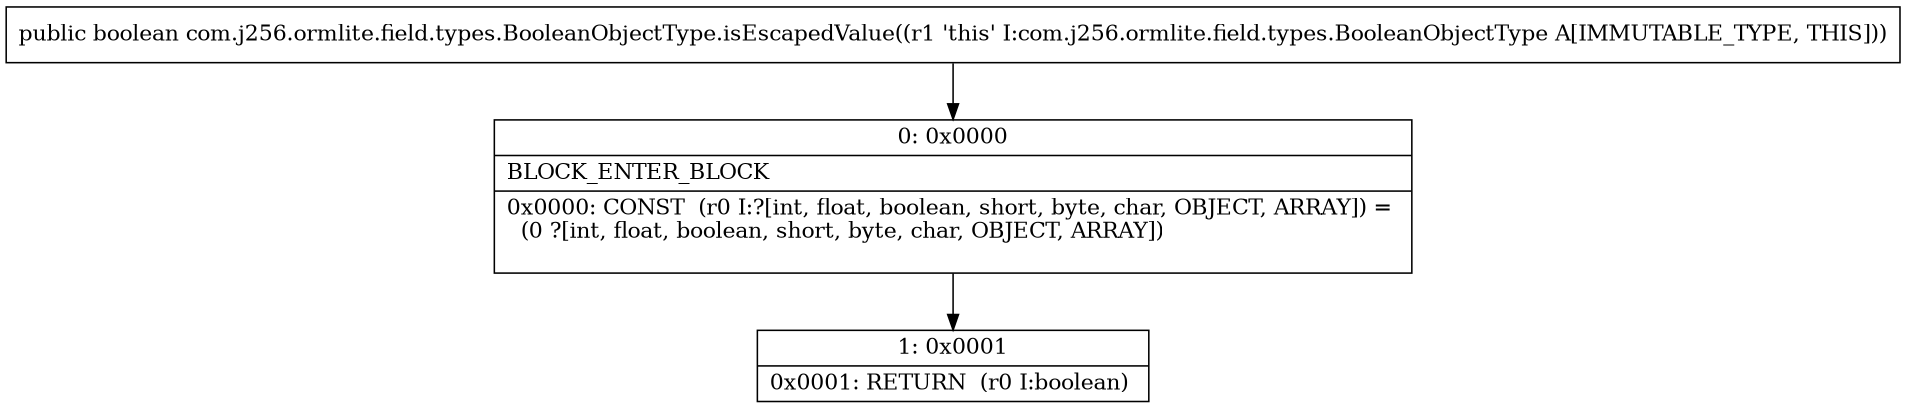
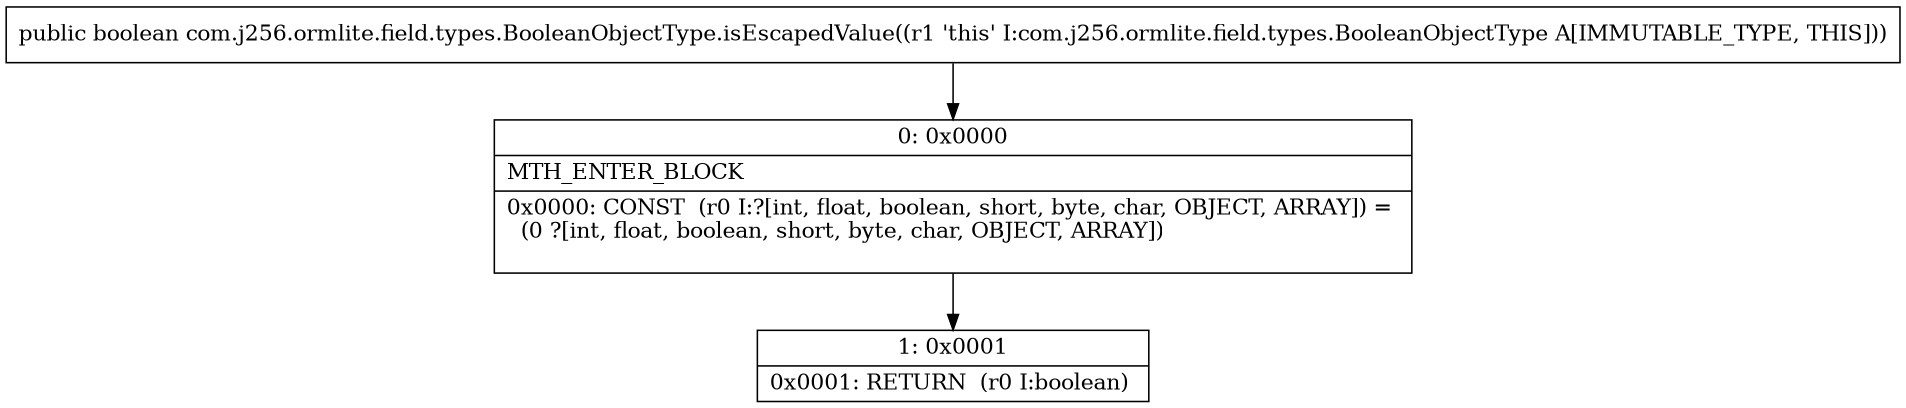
(638, 173) -> (626, 173)
